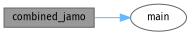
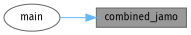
(107, 18) -> (73, 18)
